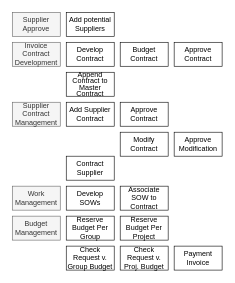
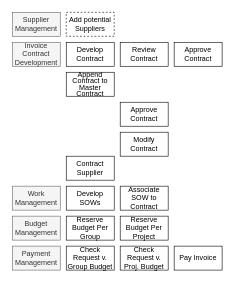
(36, 24) -> (36, 24)
(90, 24) -> (90, 24)
(144, 54) -> (144, 54)
(36, 114) -> none
(90, 114) -> none
(198, 144) -> none
none -> (36, 258)
(198, 258) -> (198, 258)
